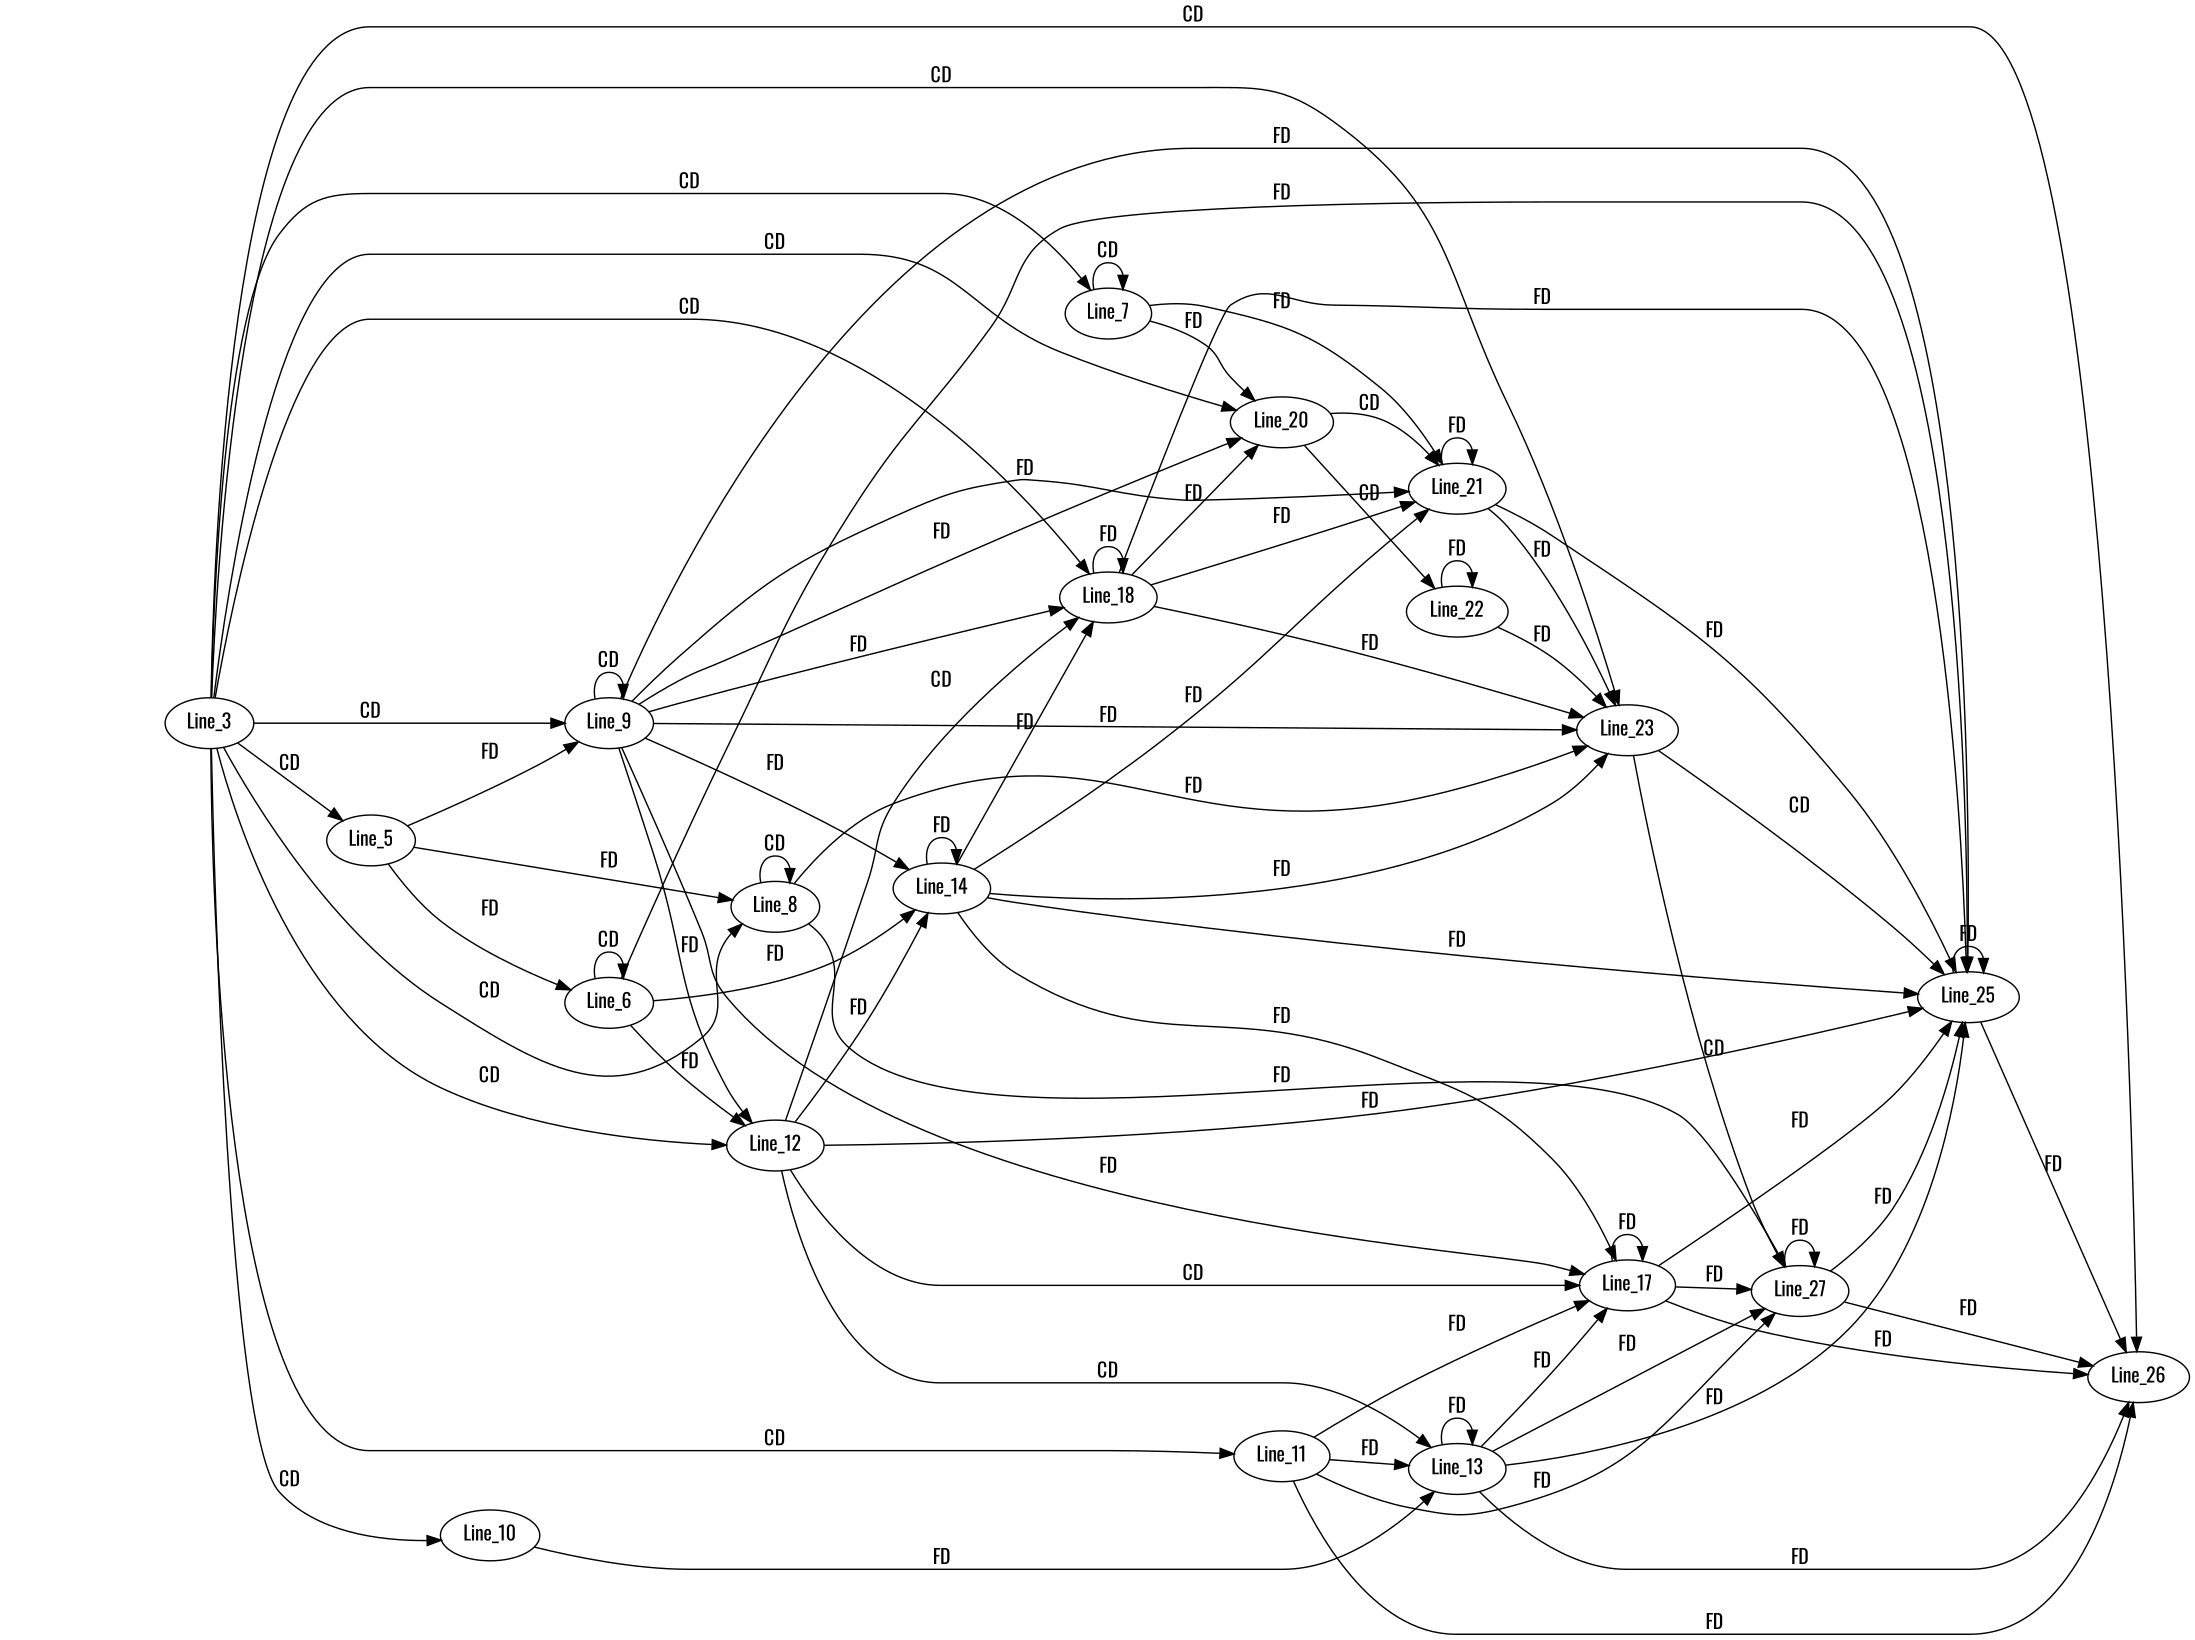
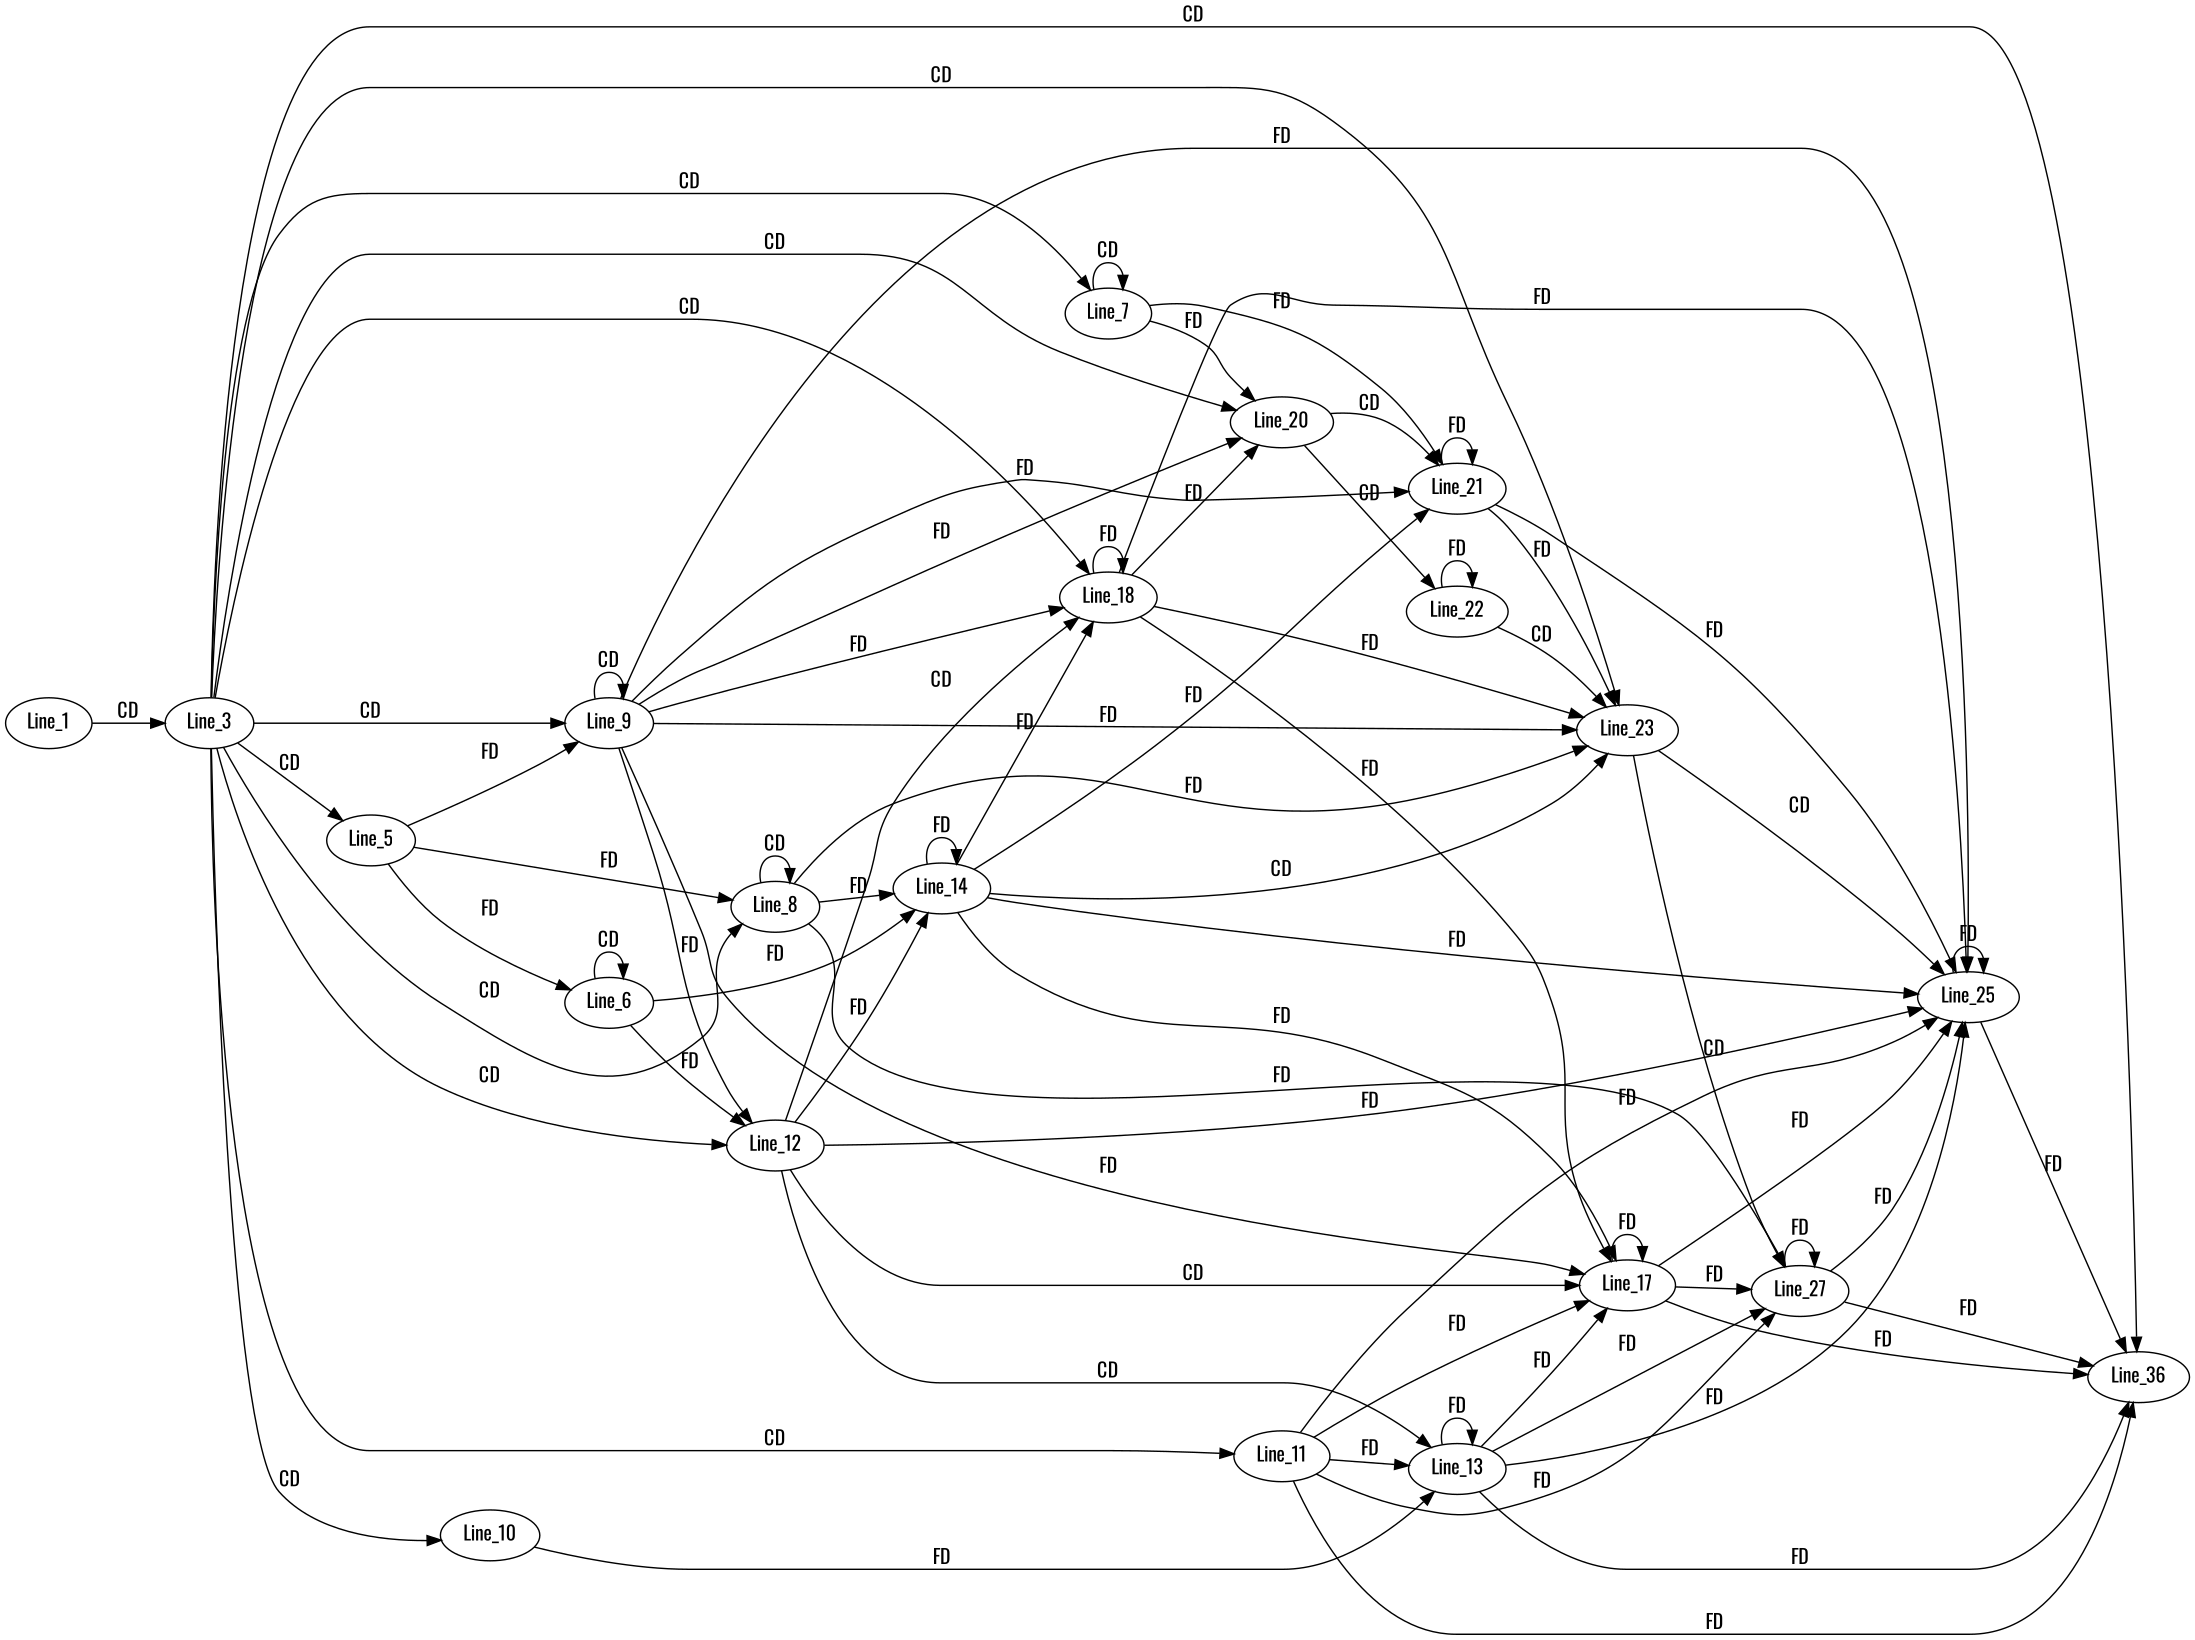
(1395, 203) -> (1558, 1178)
(1276, 546) -> (1462, 875)
(1542, 636) -> (1542, 636)
none -> (49, 723)
(772, 796) -> (849, 899)
(1282, 871) -> (1282, 871)
(2139, 1377) -> (2139, 1377)
